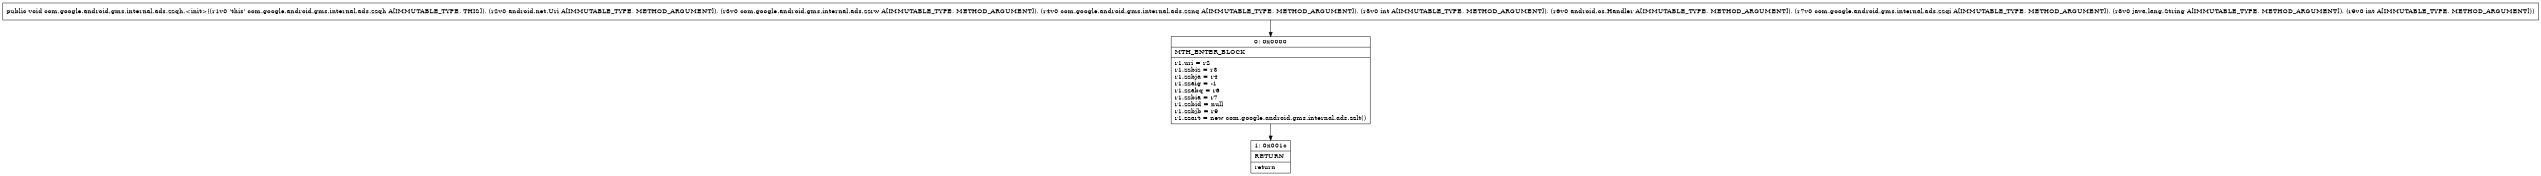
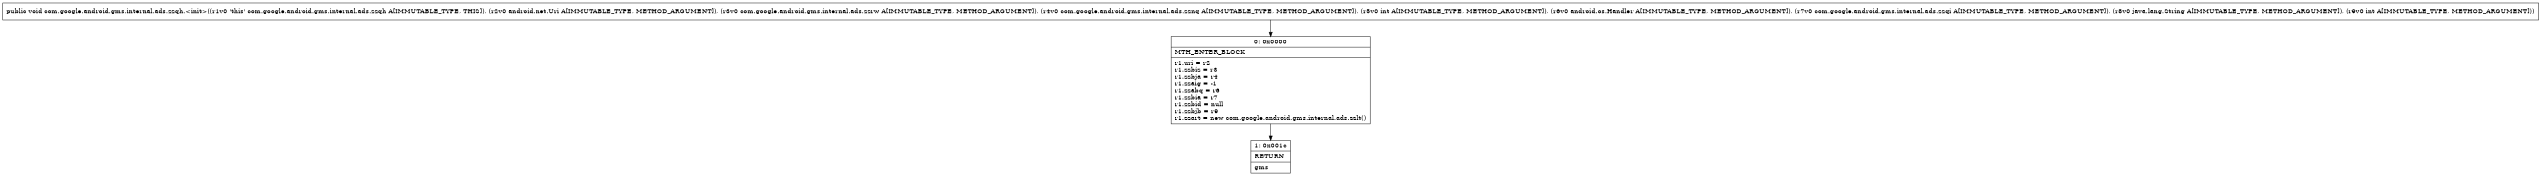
(1265, 167) -> (1262, 167)
